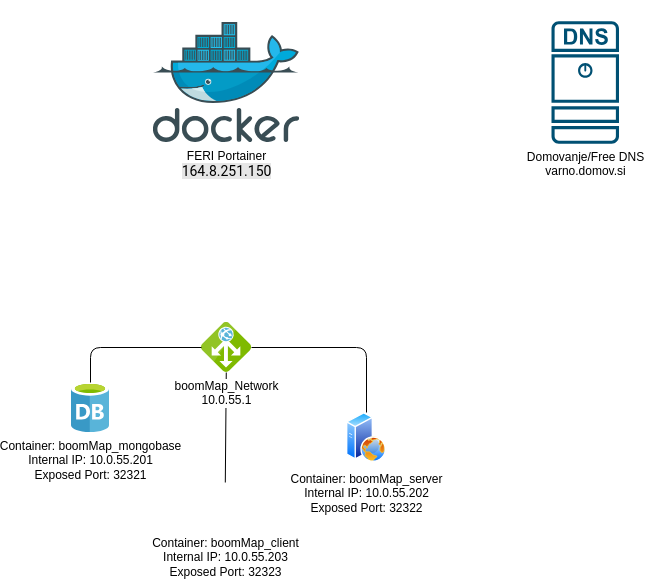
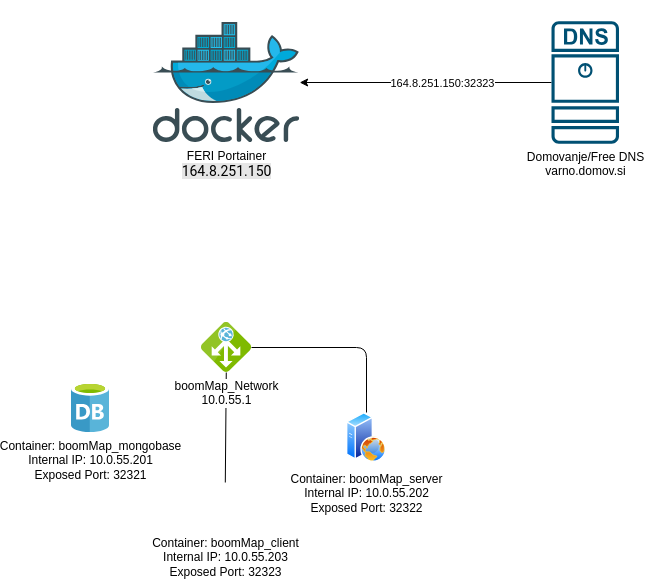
none -> (429, 83)
(134, 348) -> none
